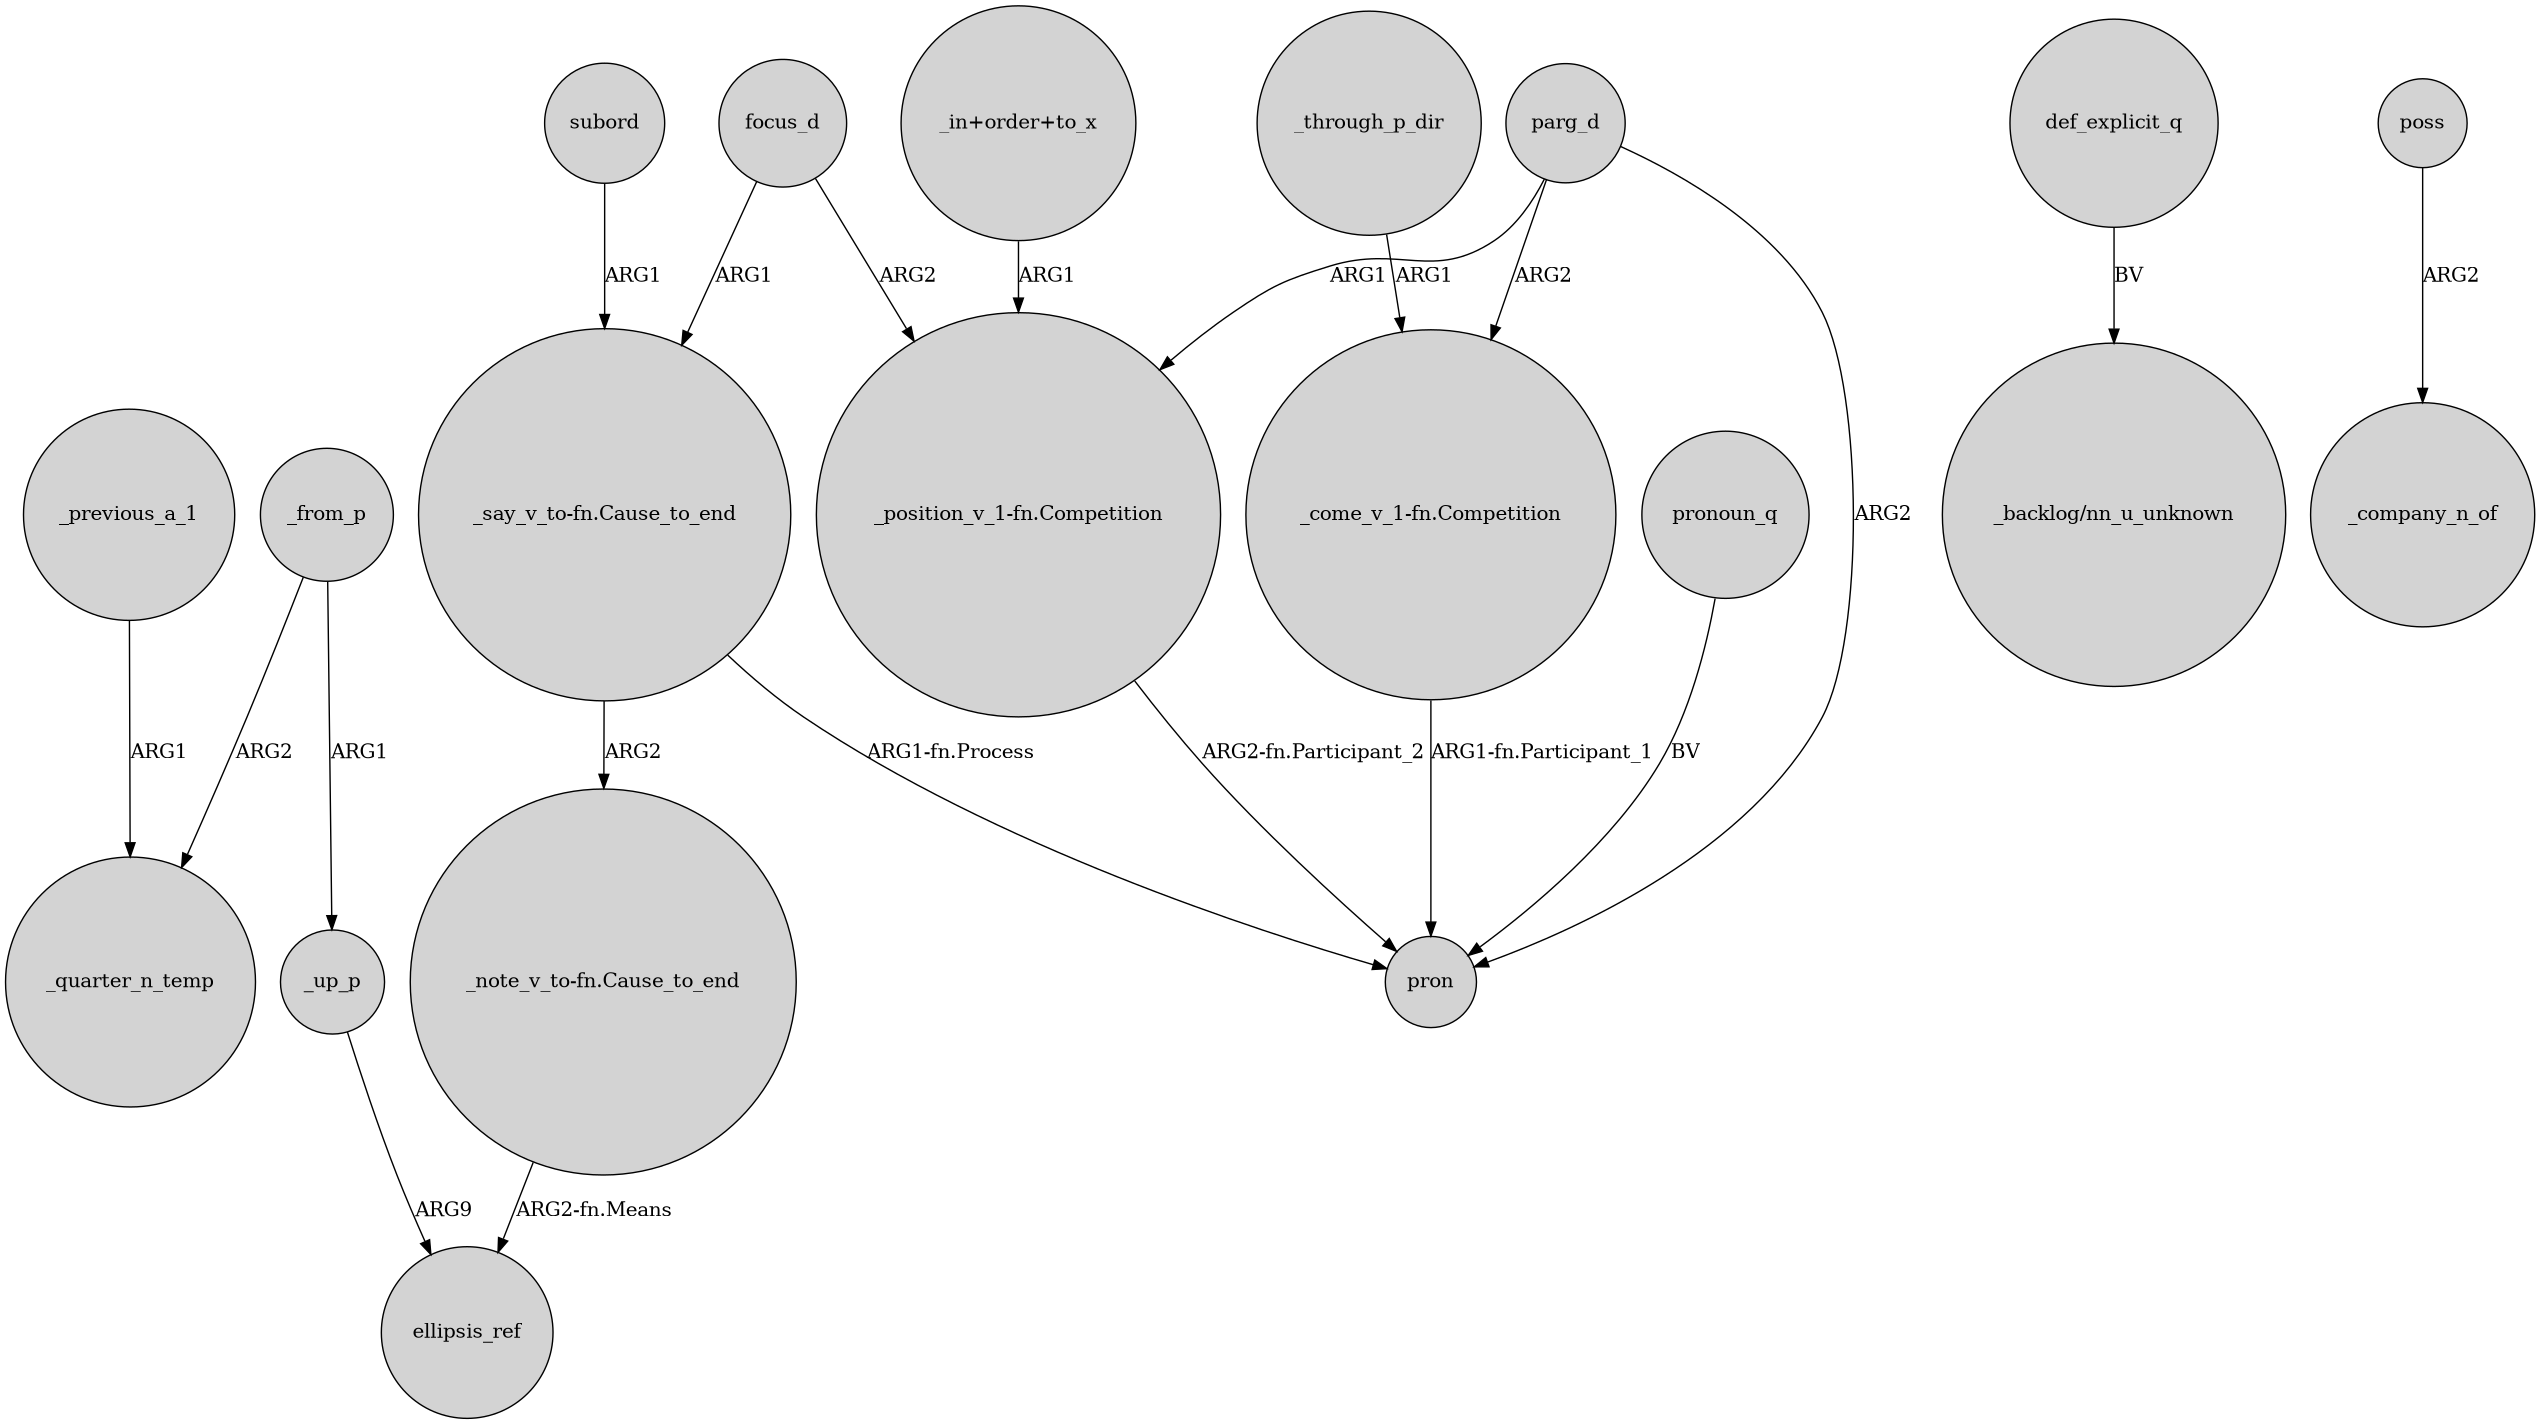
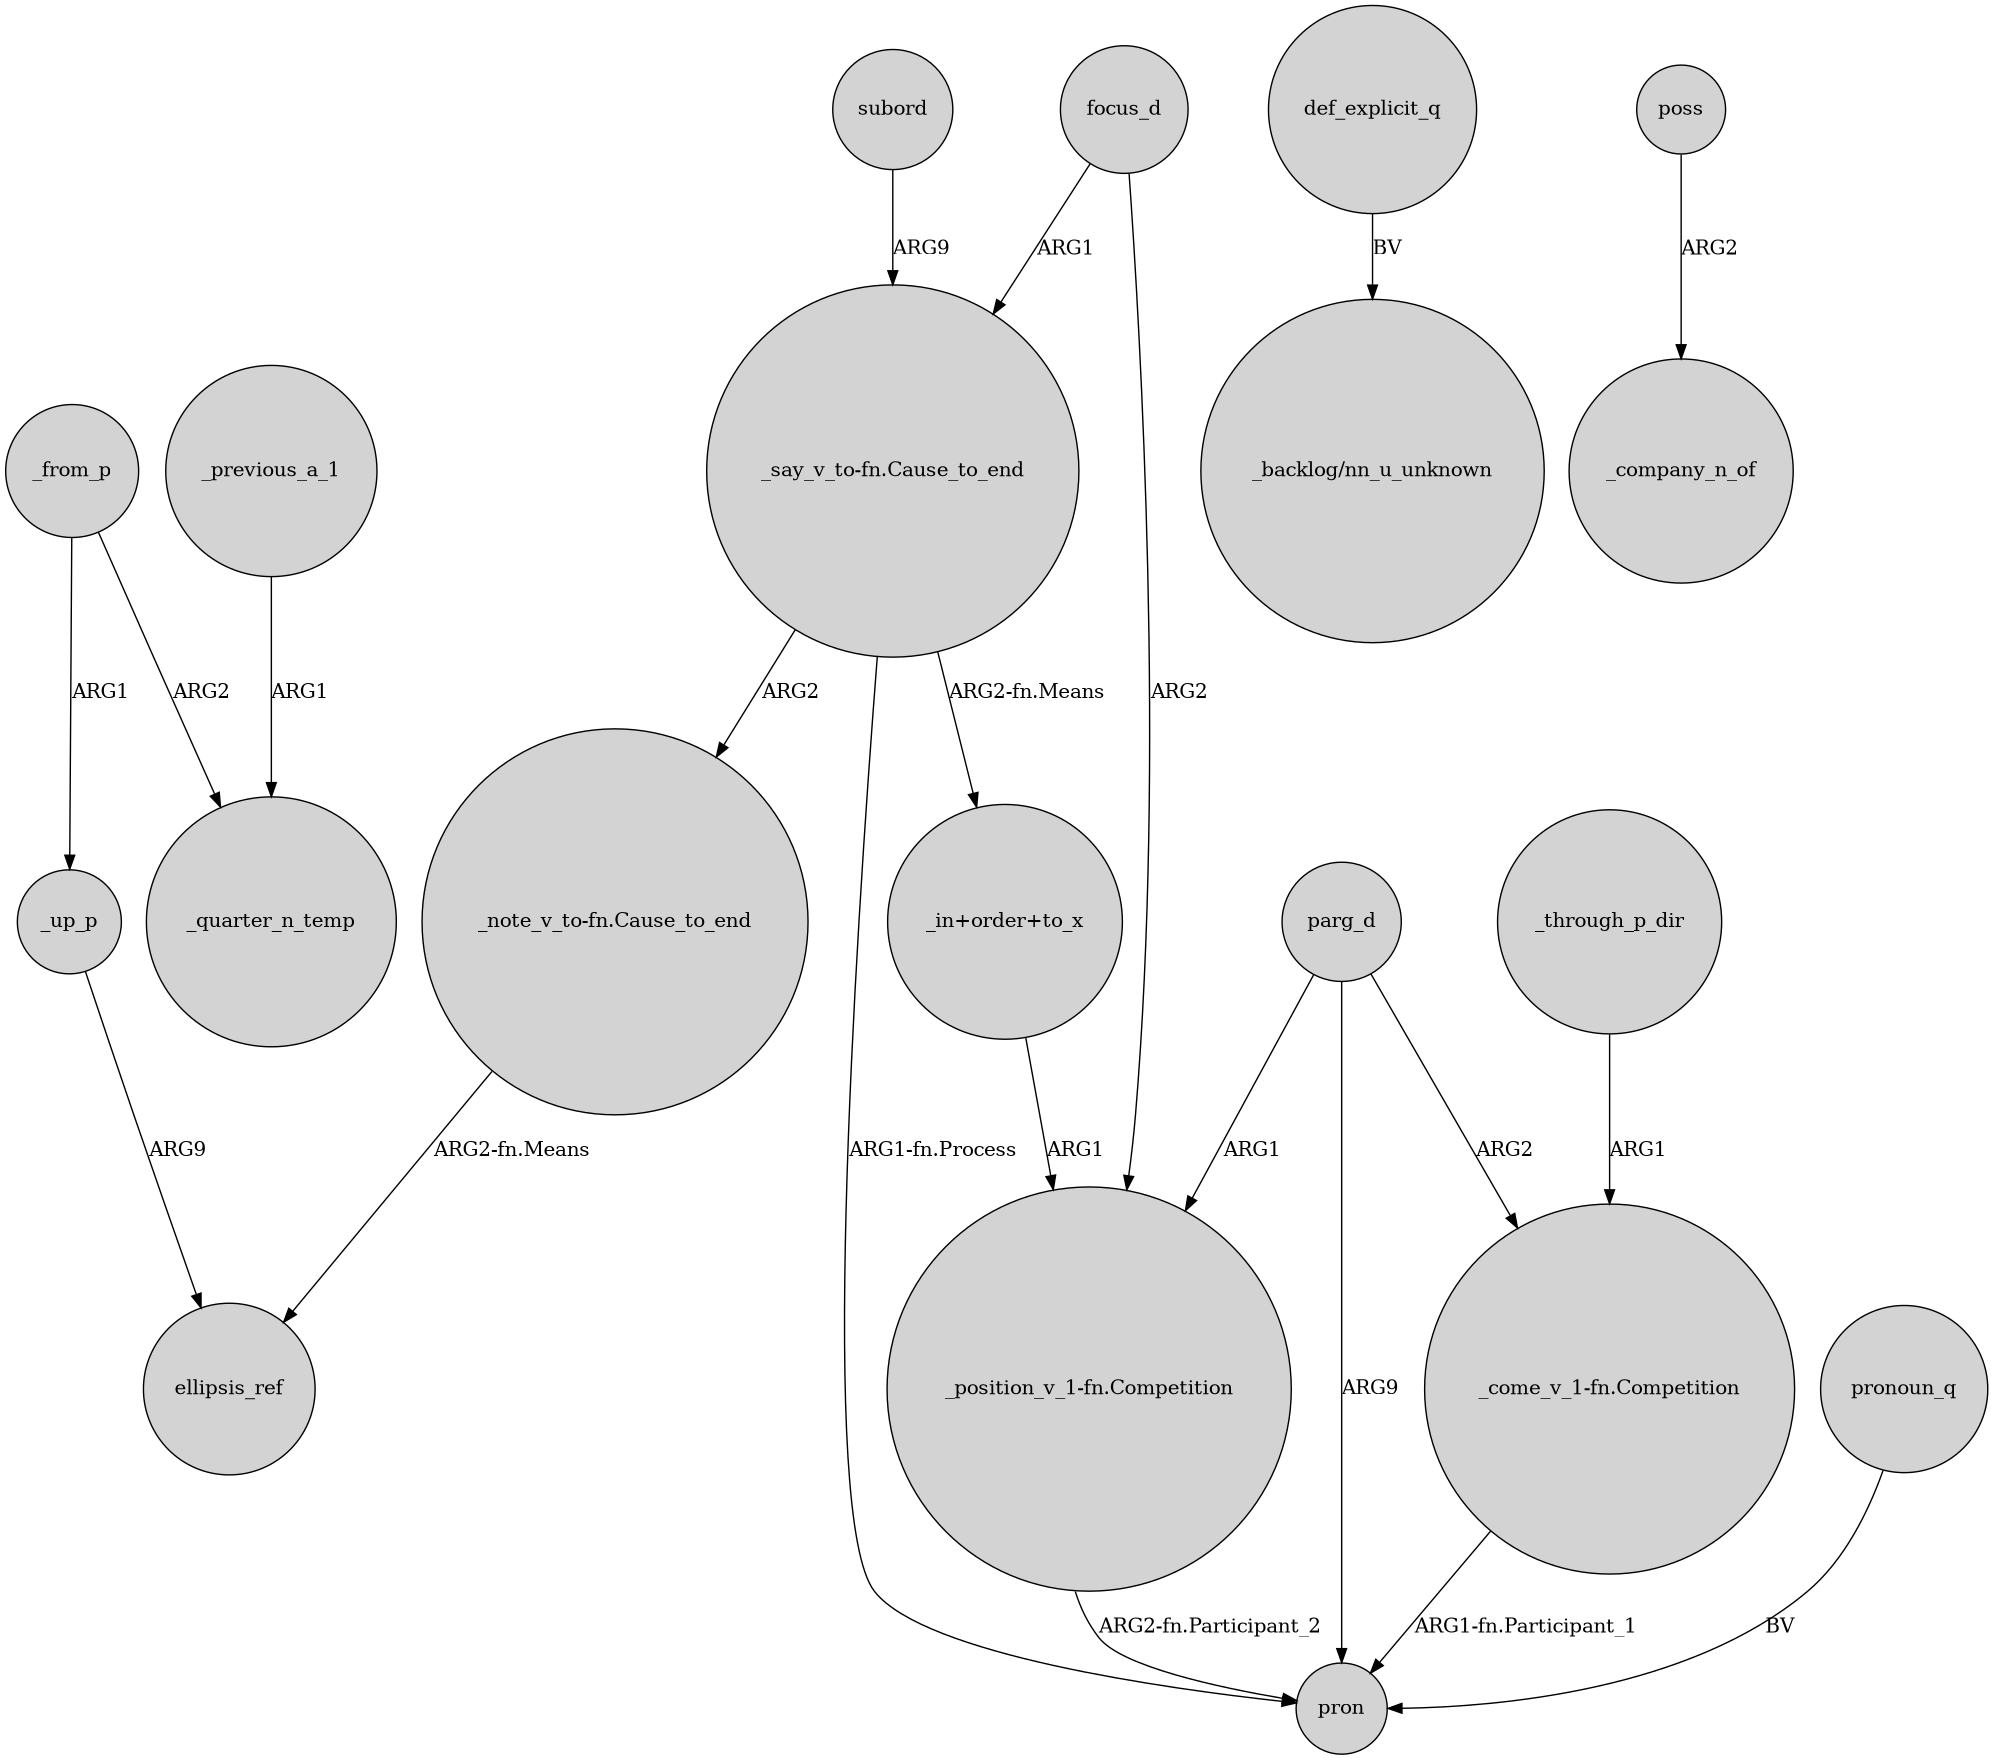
(633, 277) -> (922, 249)
(1883, 515) -> (1370, 1389)
none -> (955, 723)
